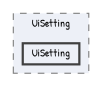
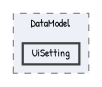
(51, 24) -> (51, 24)
